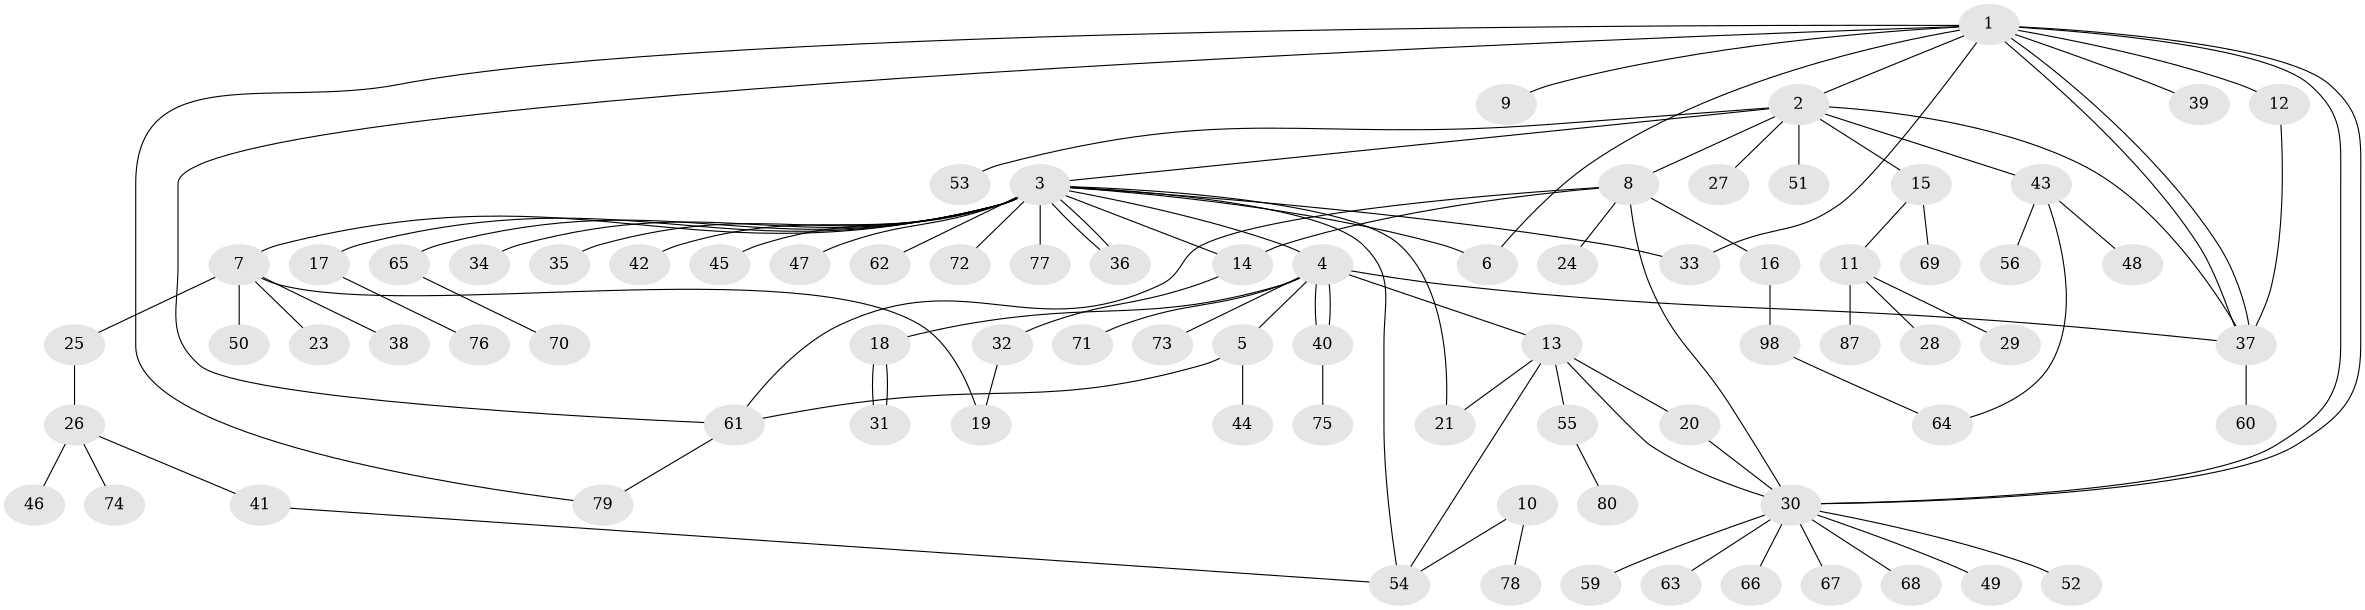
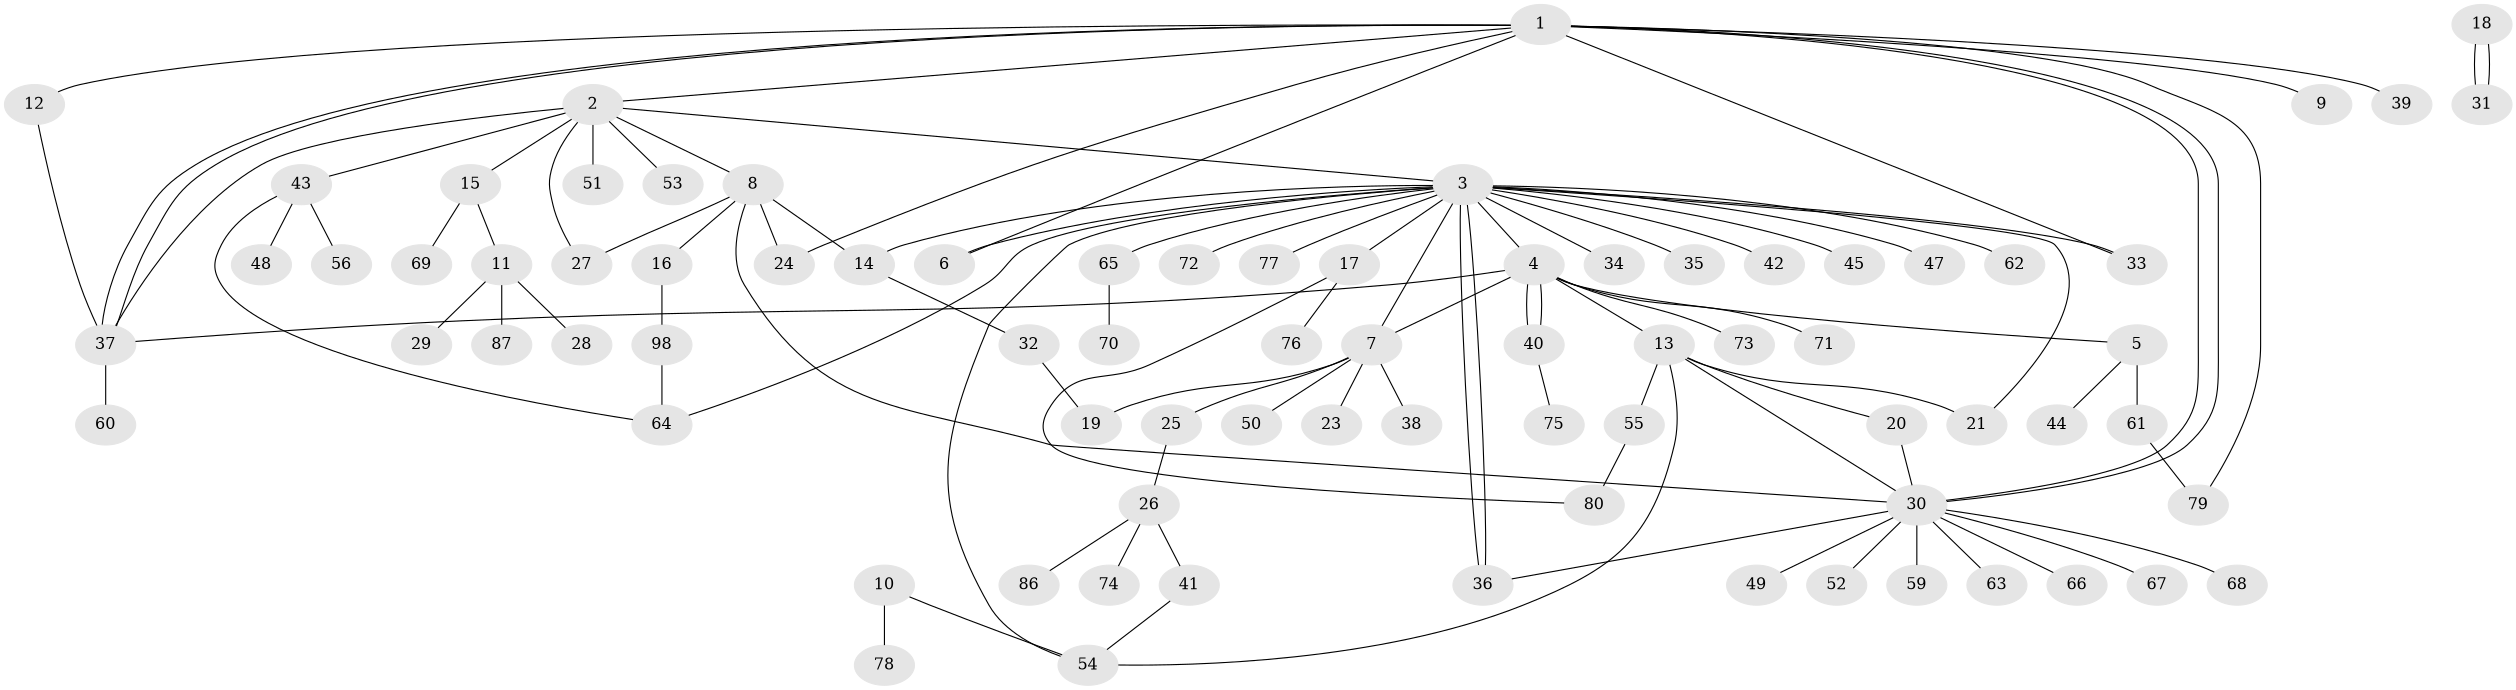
(714, 92) -> (1155, 126)
none -> (1041, 242)
(1164, 283) -> (667, 225)
(1125, 310) -> (1453, 305)
none -> (1131, 470)
(34, 505) -> (1029, 585)
none -> (1700, 545)
